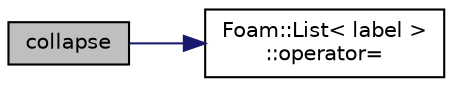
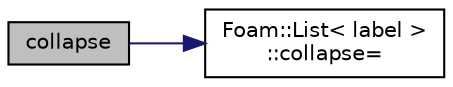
(325, 43) -> (325, 43)
